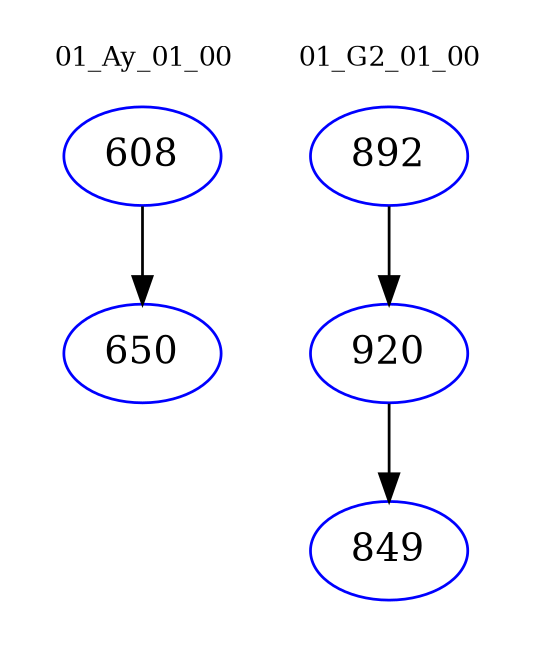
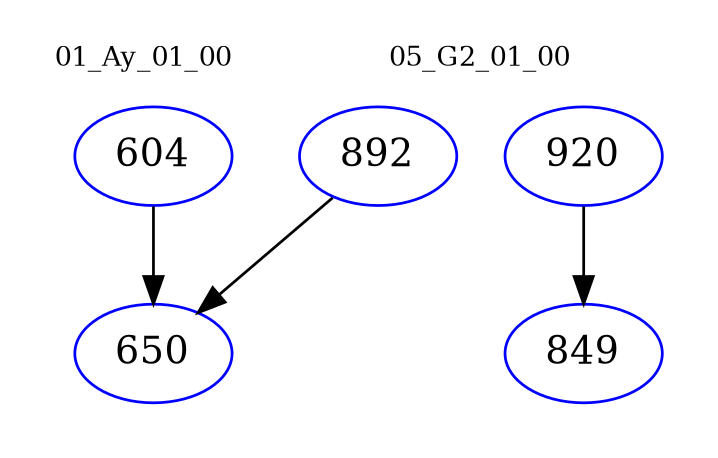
(390, 59) -> (481, 59)
(142, 156) -> (153, 156)
(389, 241) -> (296, 229)
